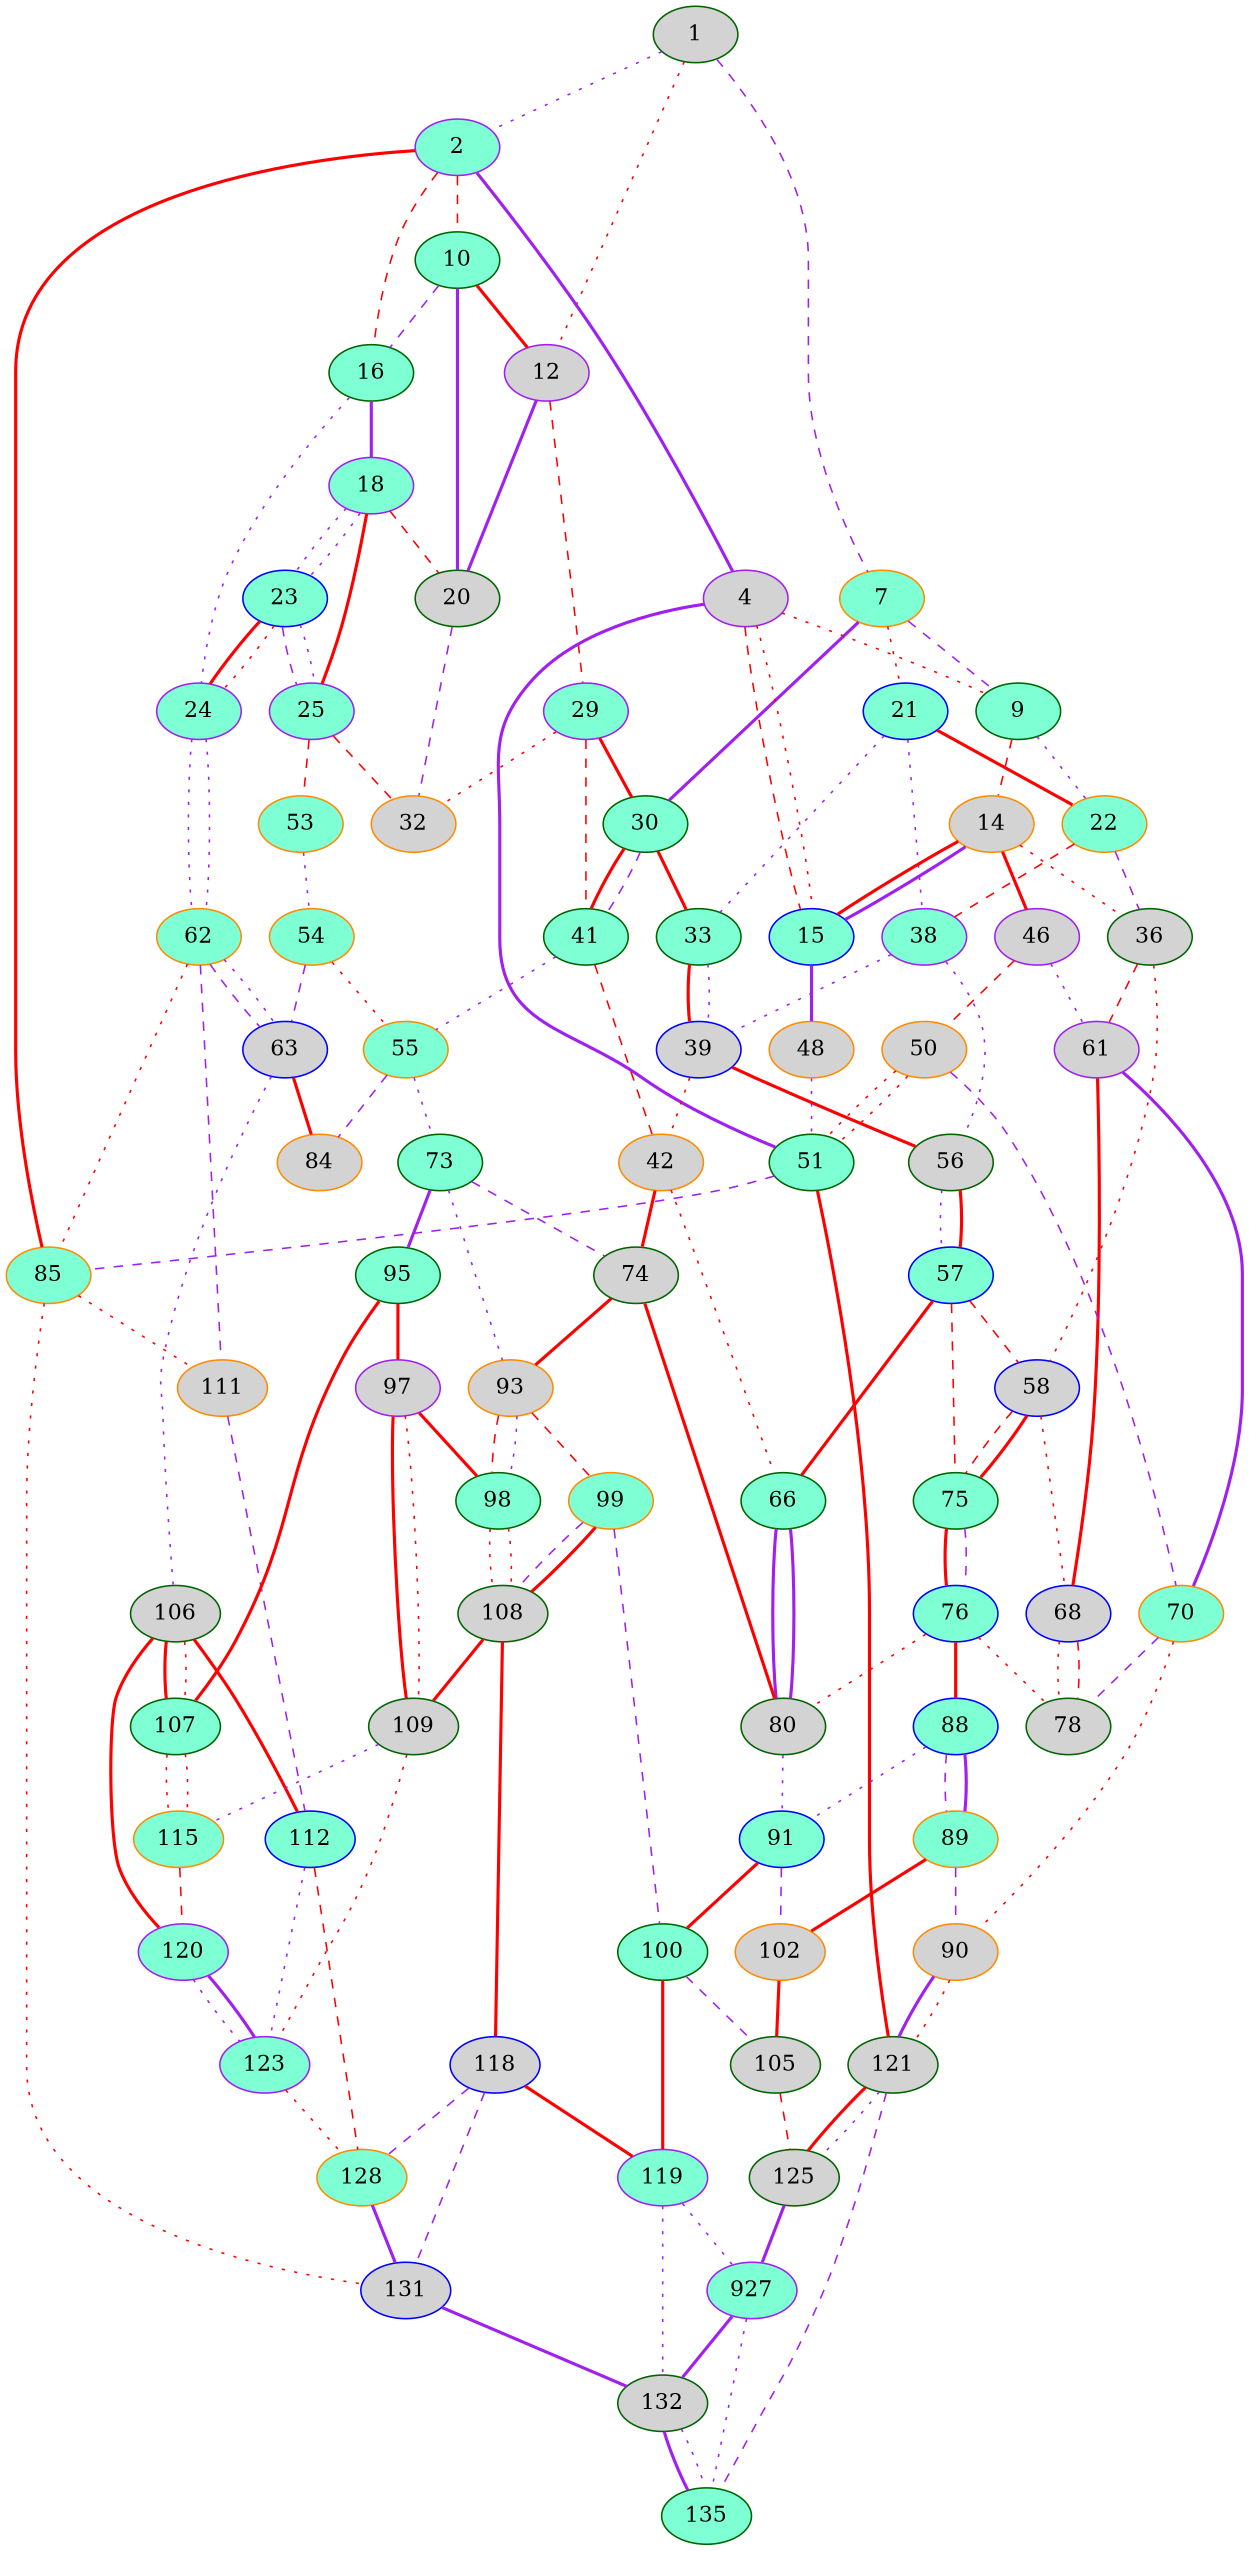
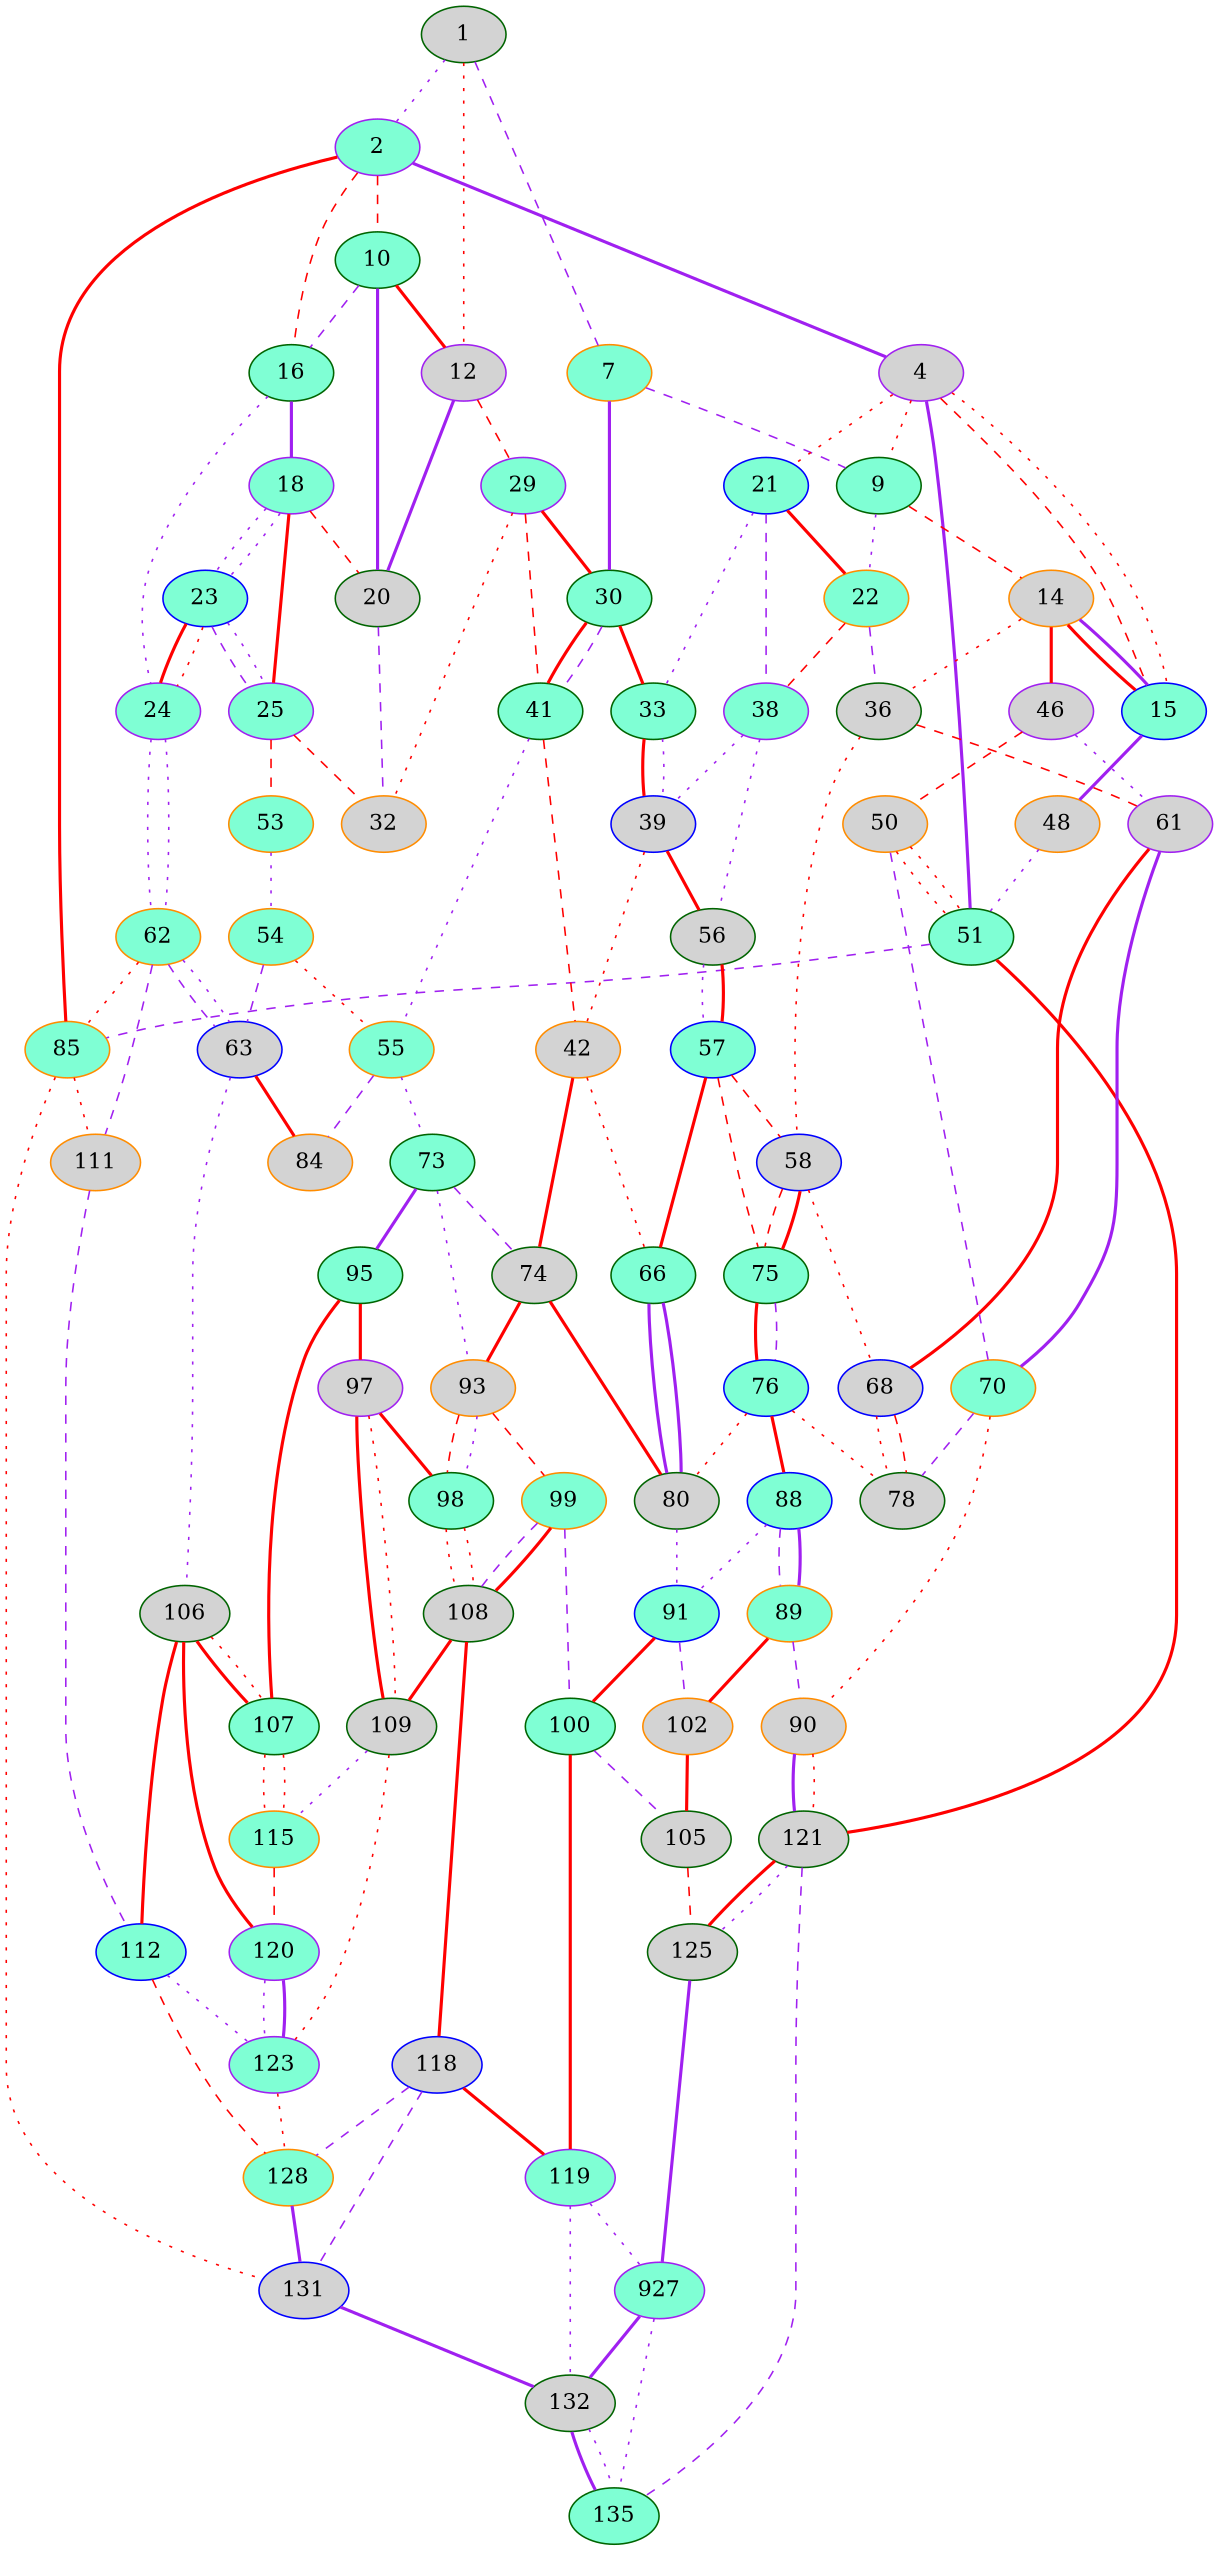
(891, 643) -> (844, 429)
(915, 824) -> (766, 598)
